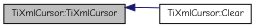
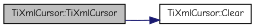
(147, 8) -> (138, 20)
